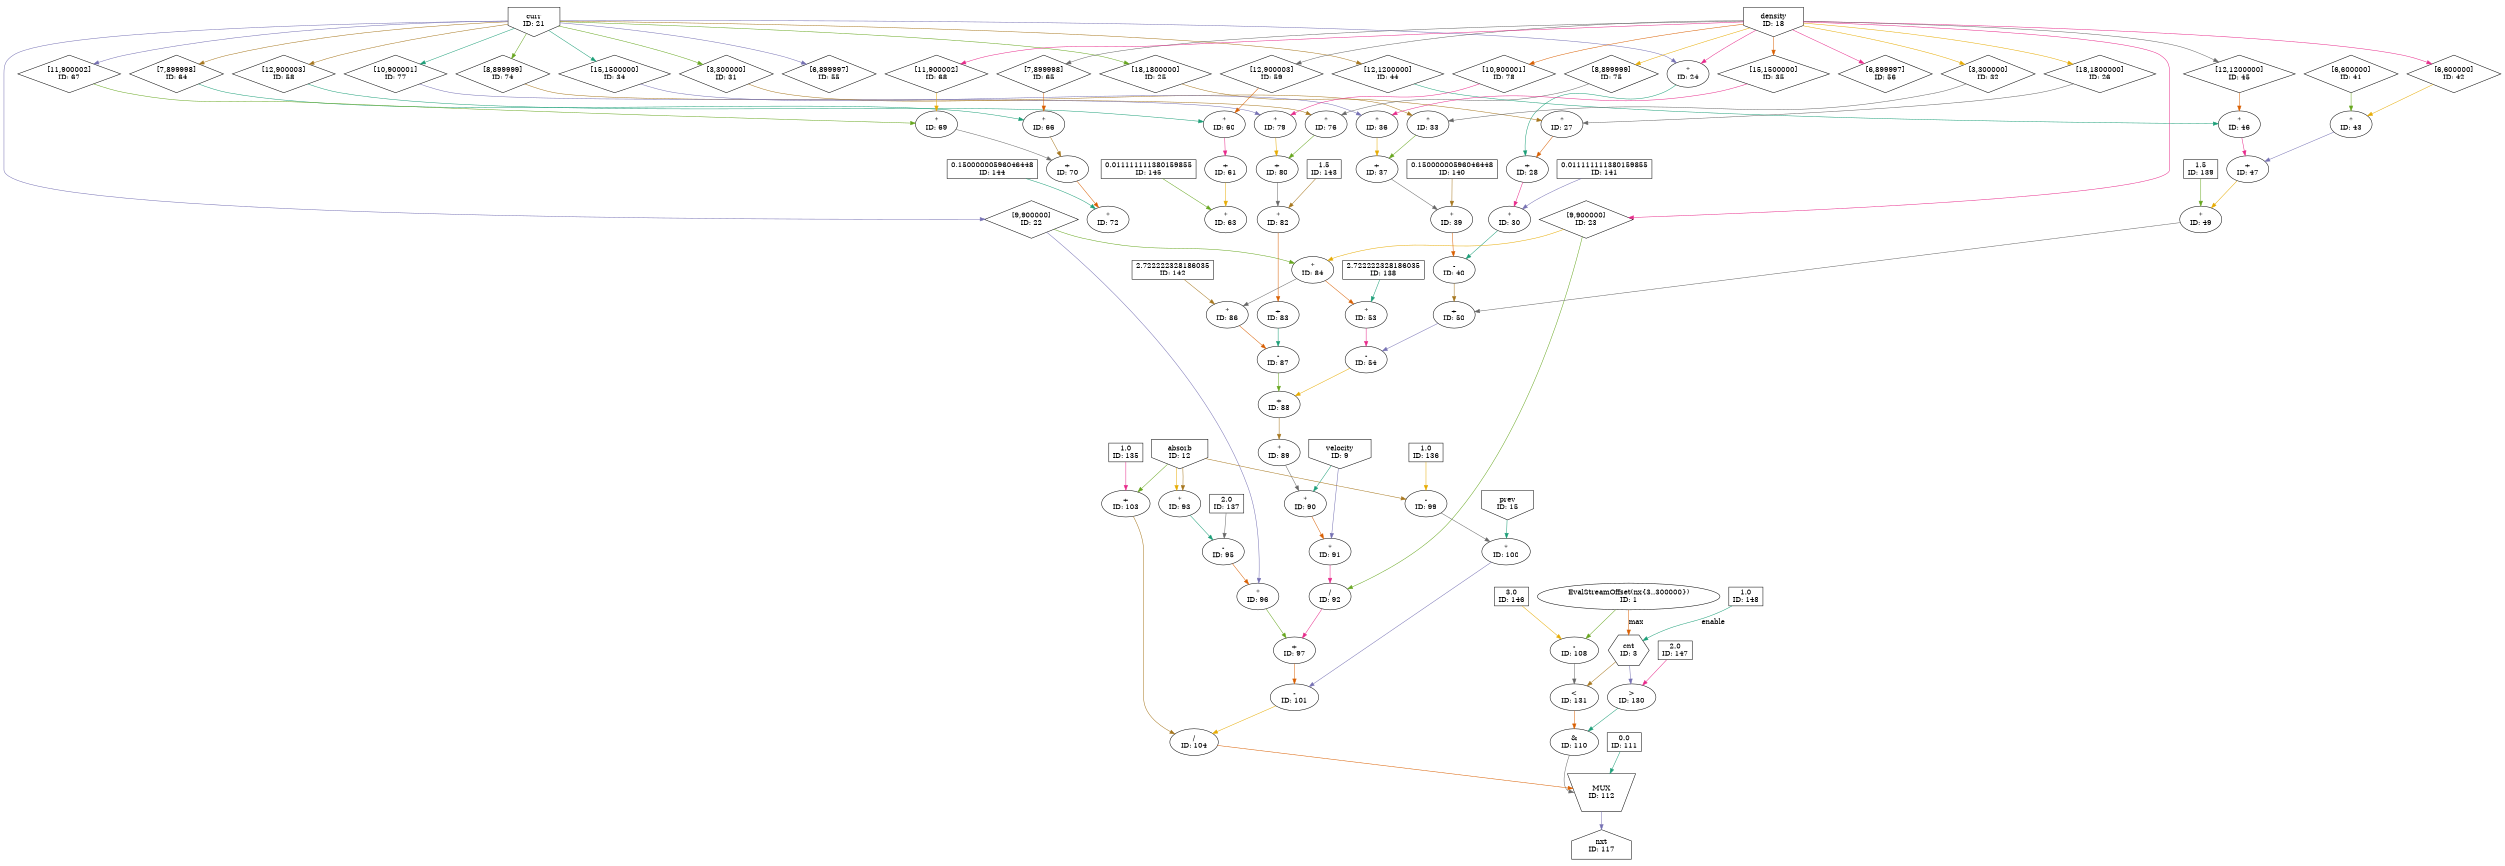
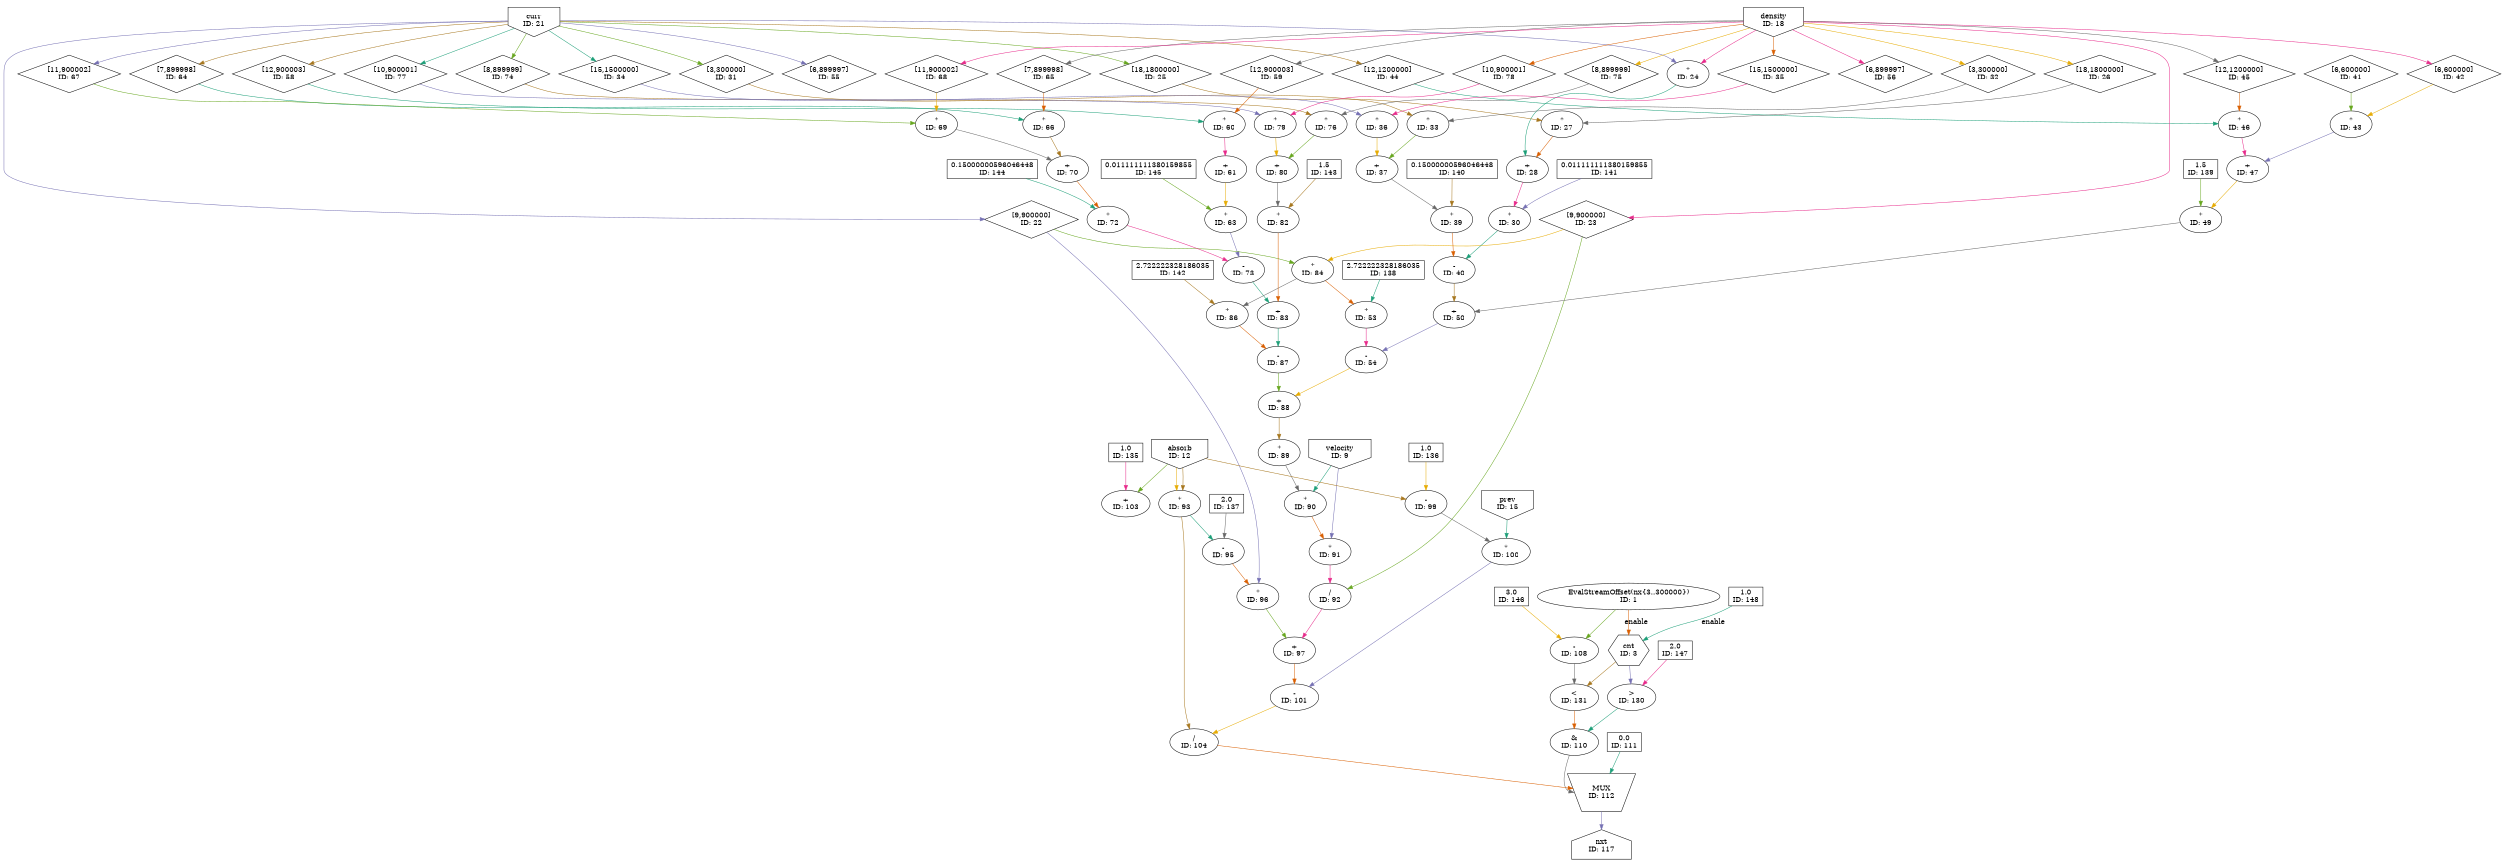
none -> (1244, 270)
(1636, 622) -> (1636, 622)
(1144, 629) -> (1184, 621)
